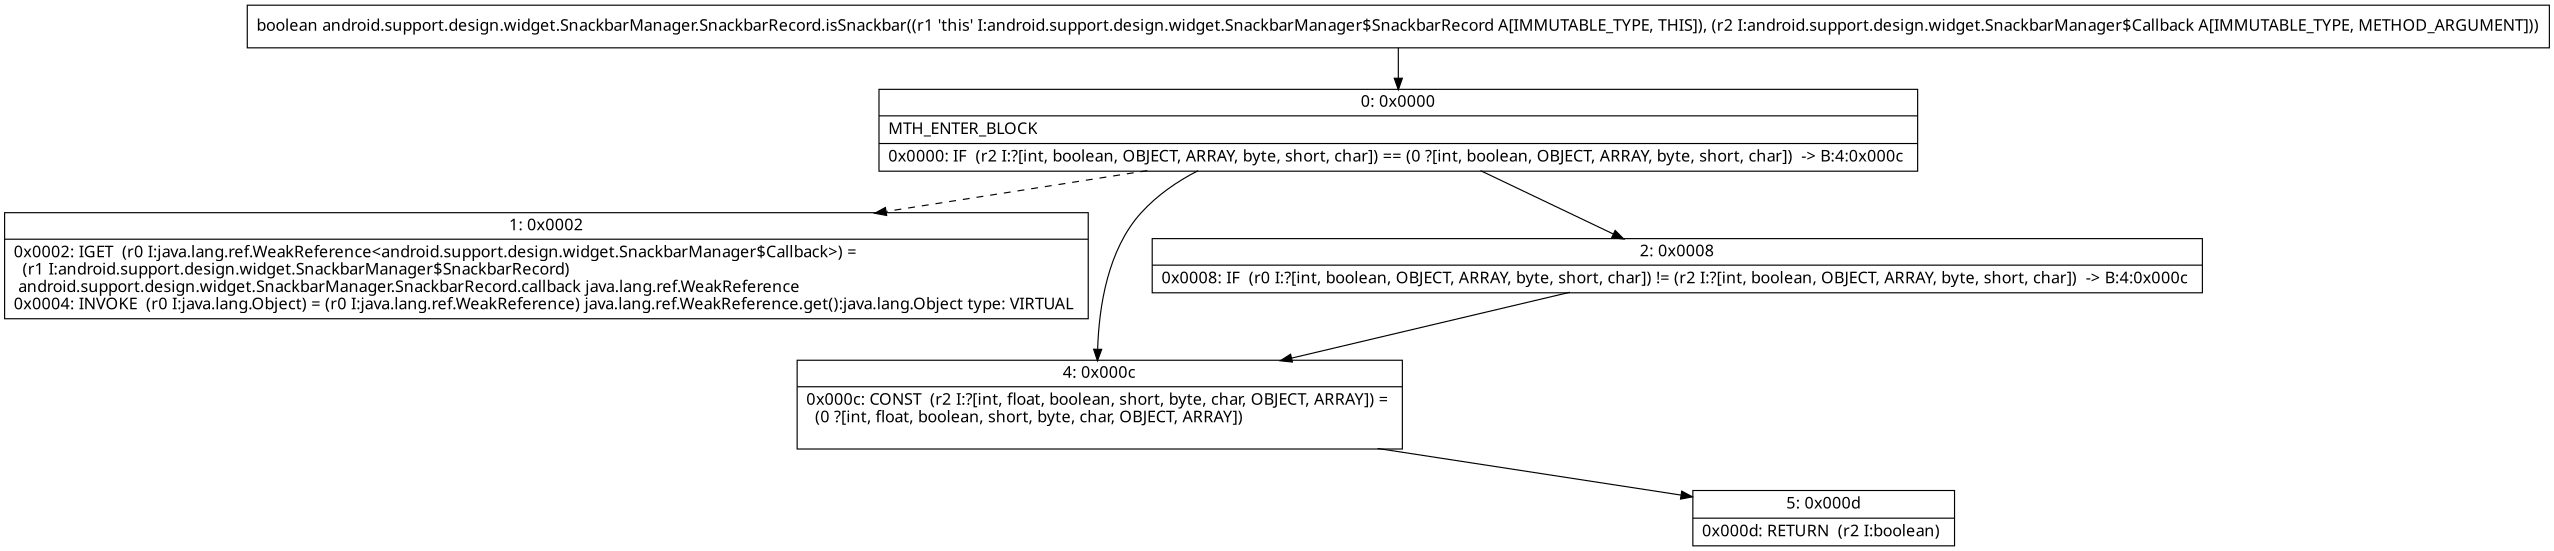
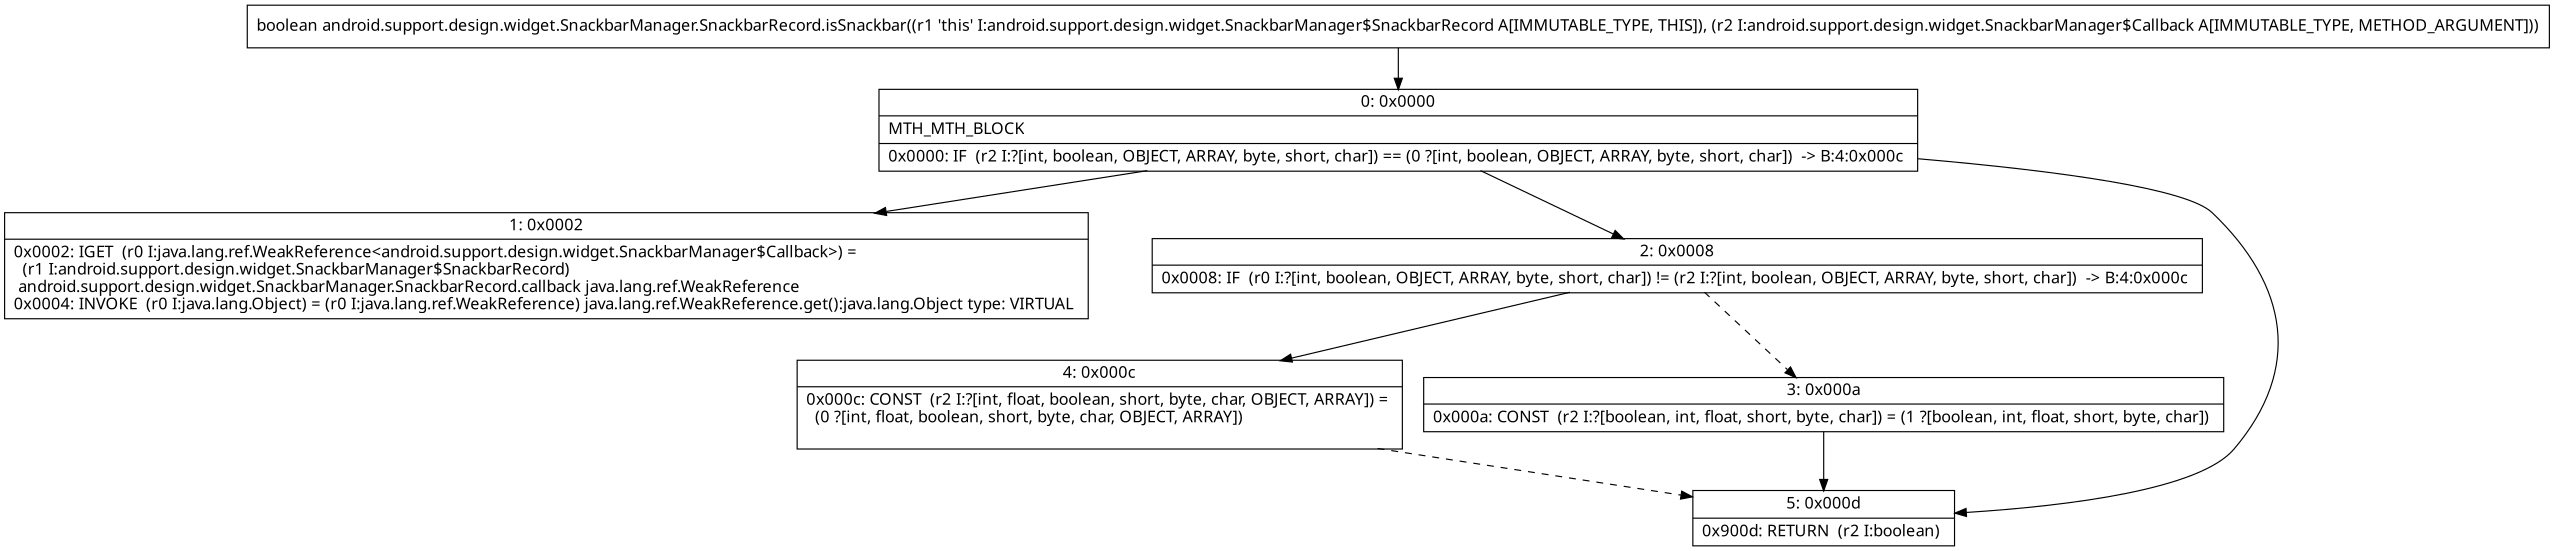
(963, 129) -> (957, 129)
(1017, 191) -> (1017, 191)
(1120, 244) -> (2275, 316)
none -> (1824, 405)
(1529, 472) -> (1529, 472)
(1824, 531) -> (1824, 531)
